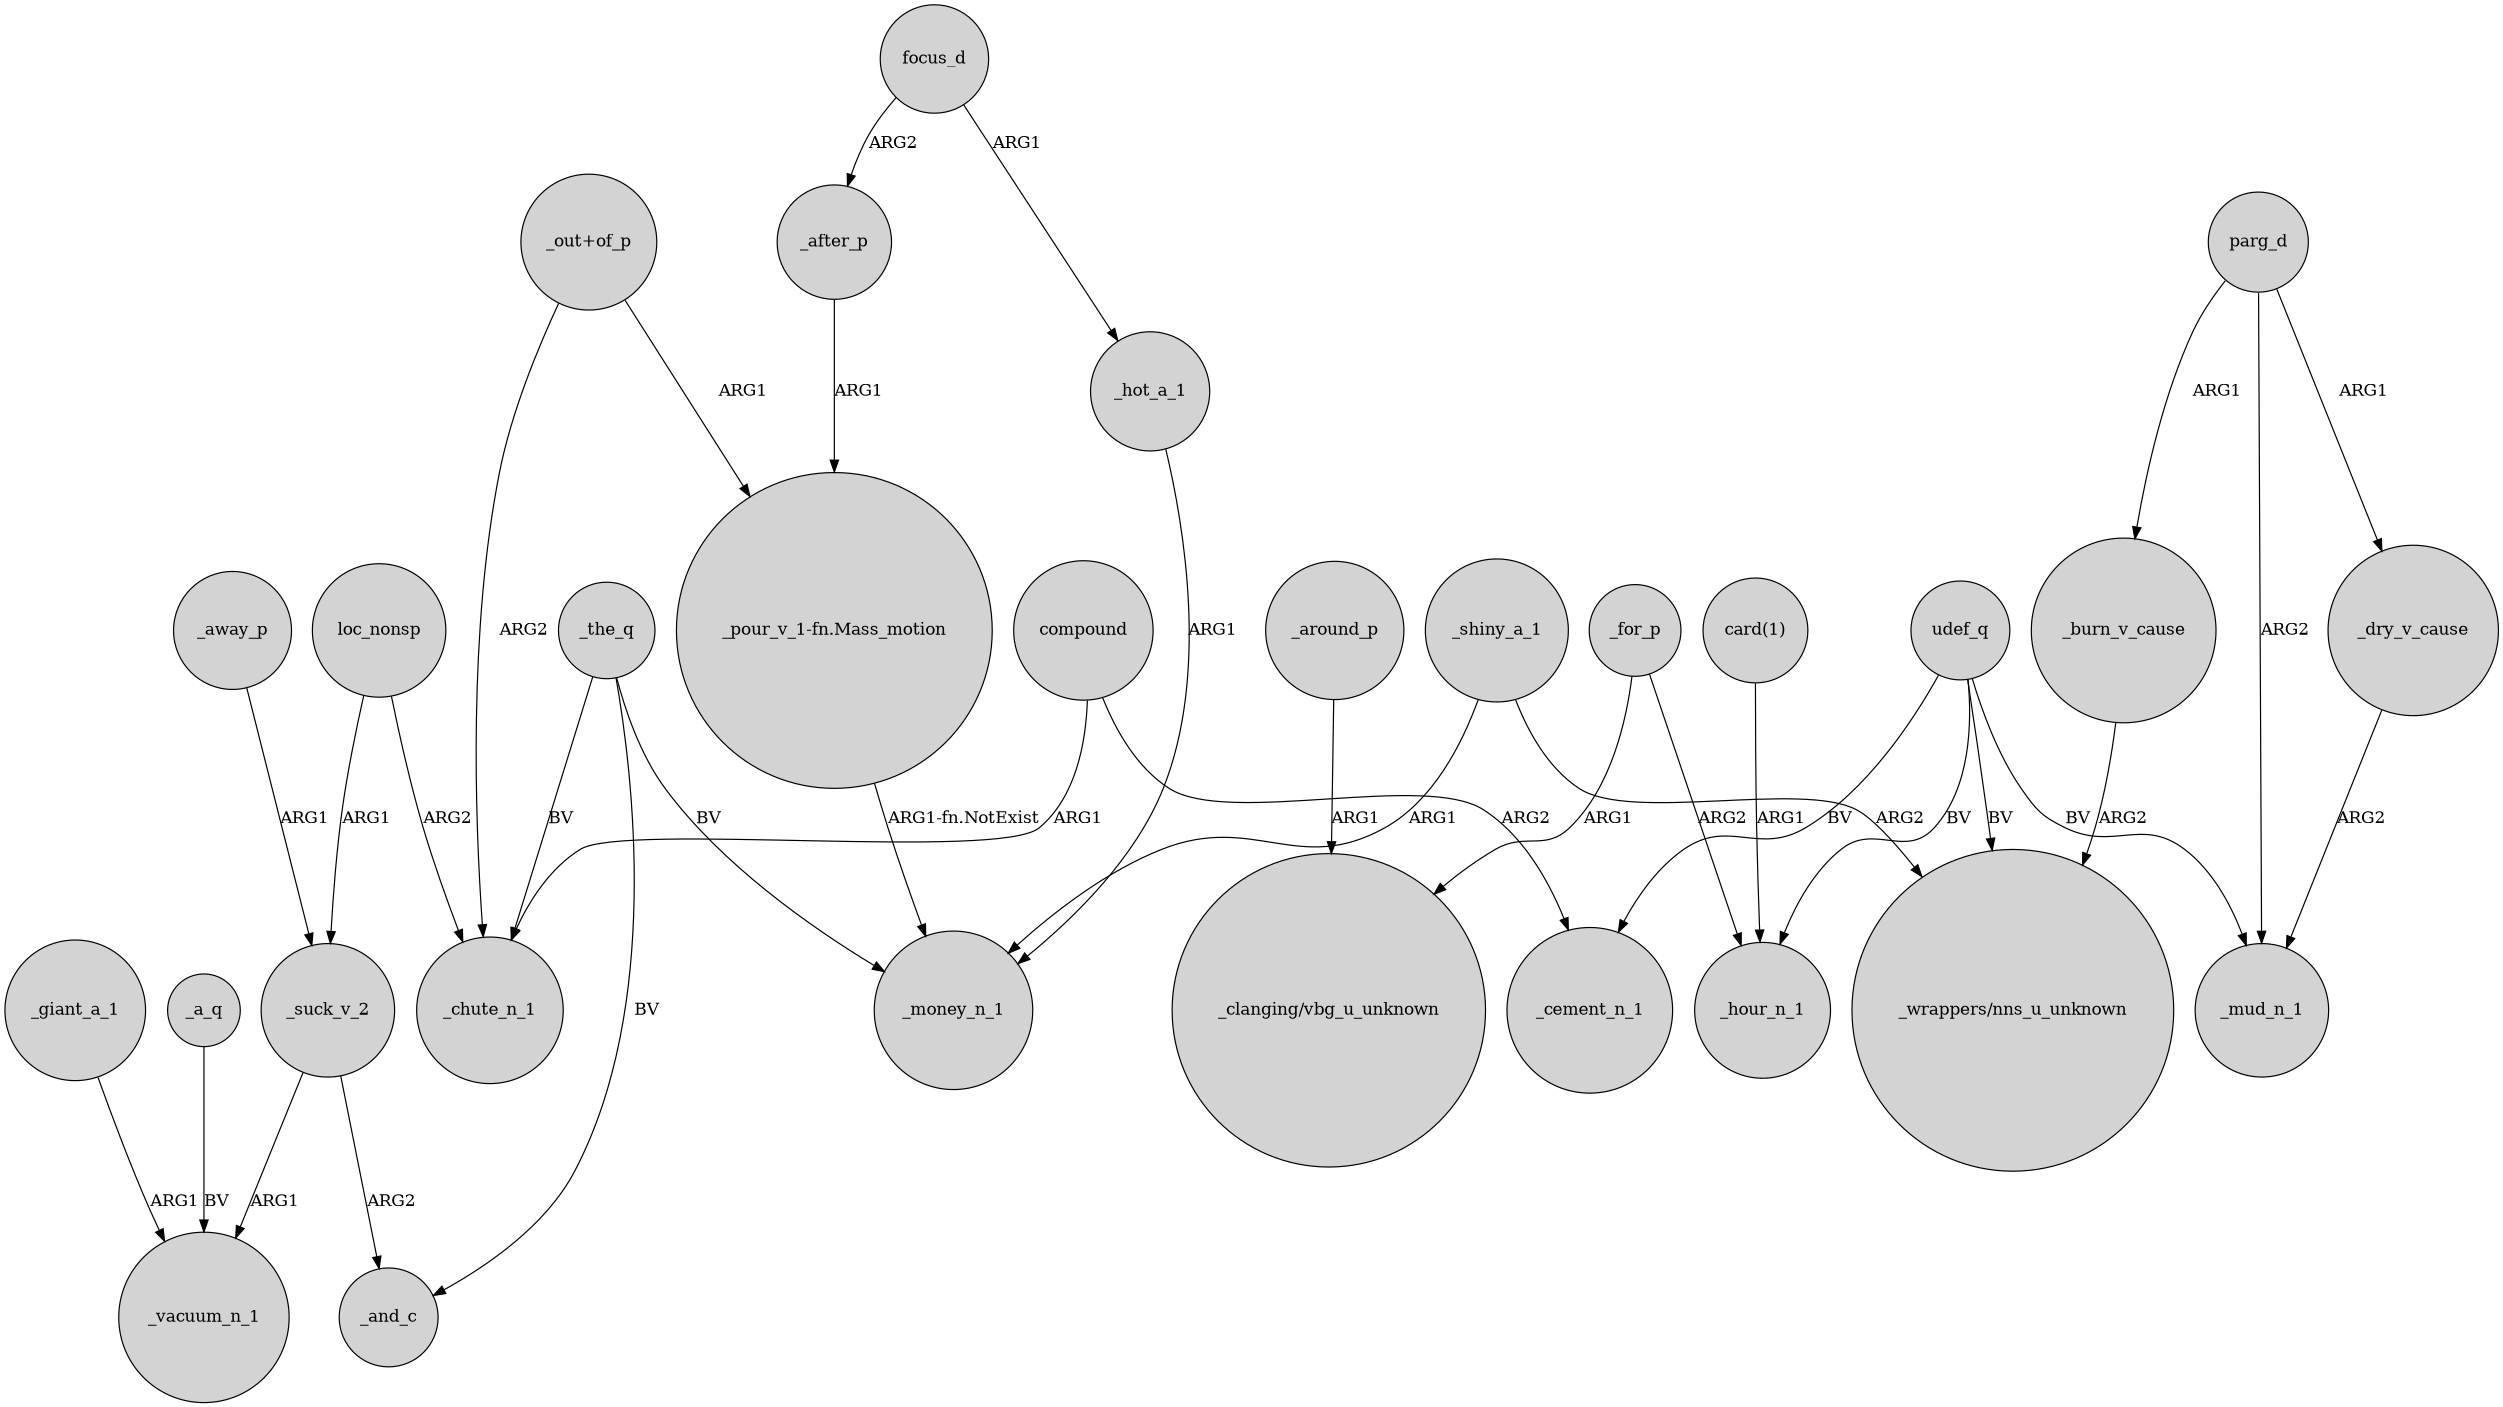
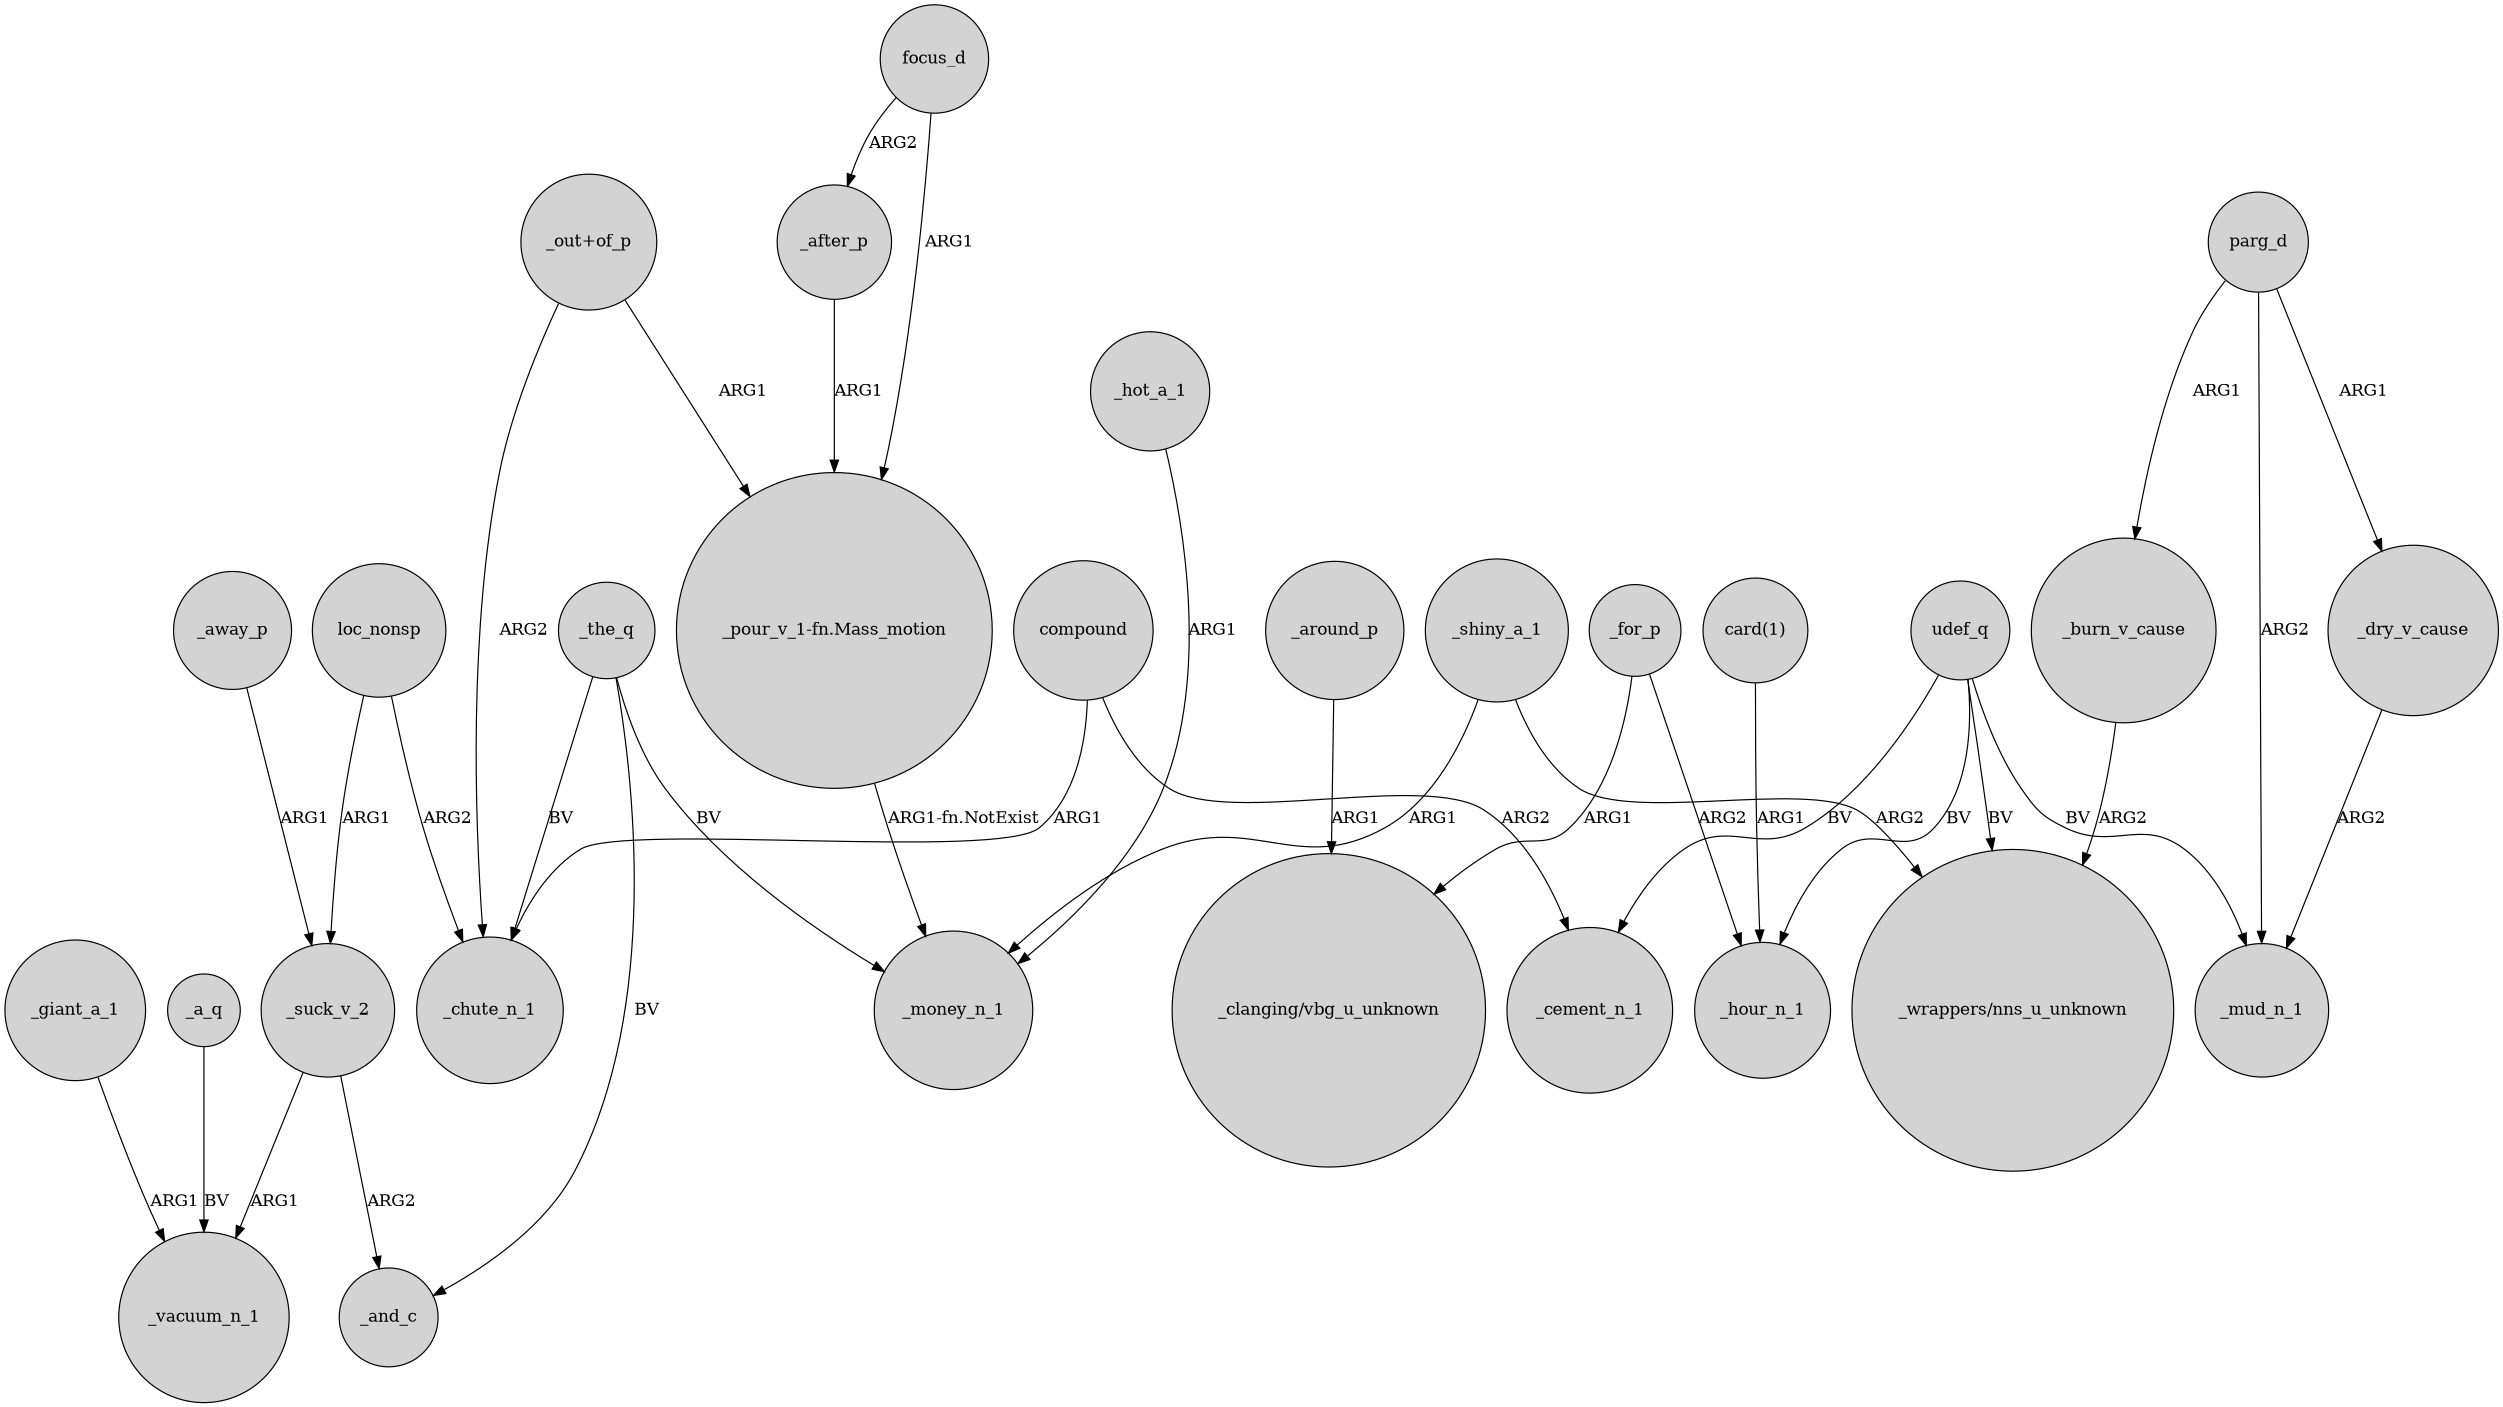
(1037, 218) -> (914, 291)
